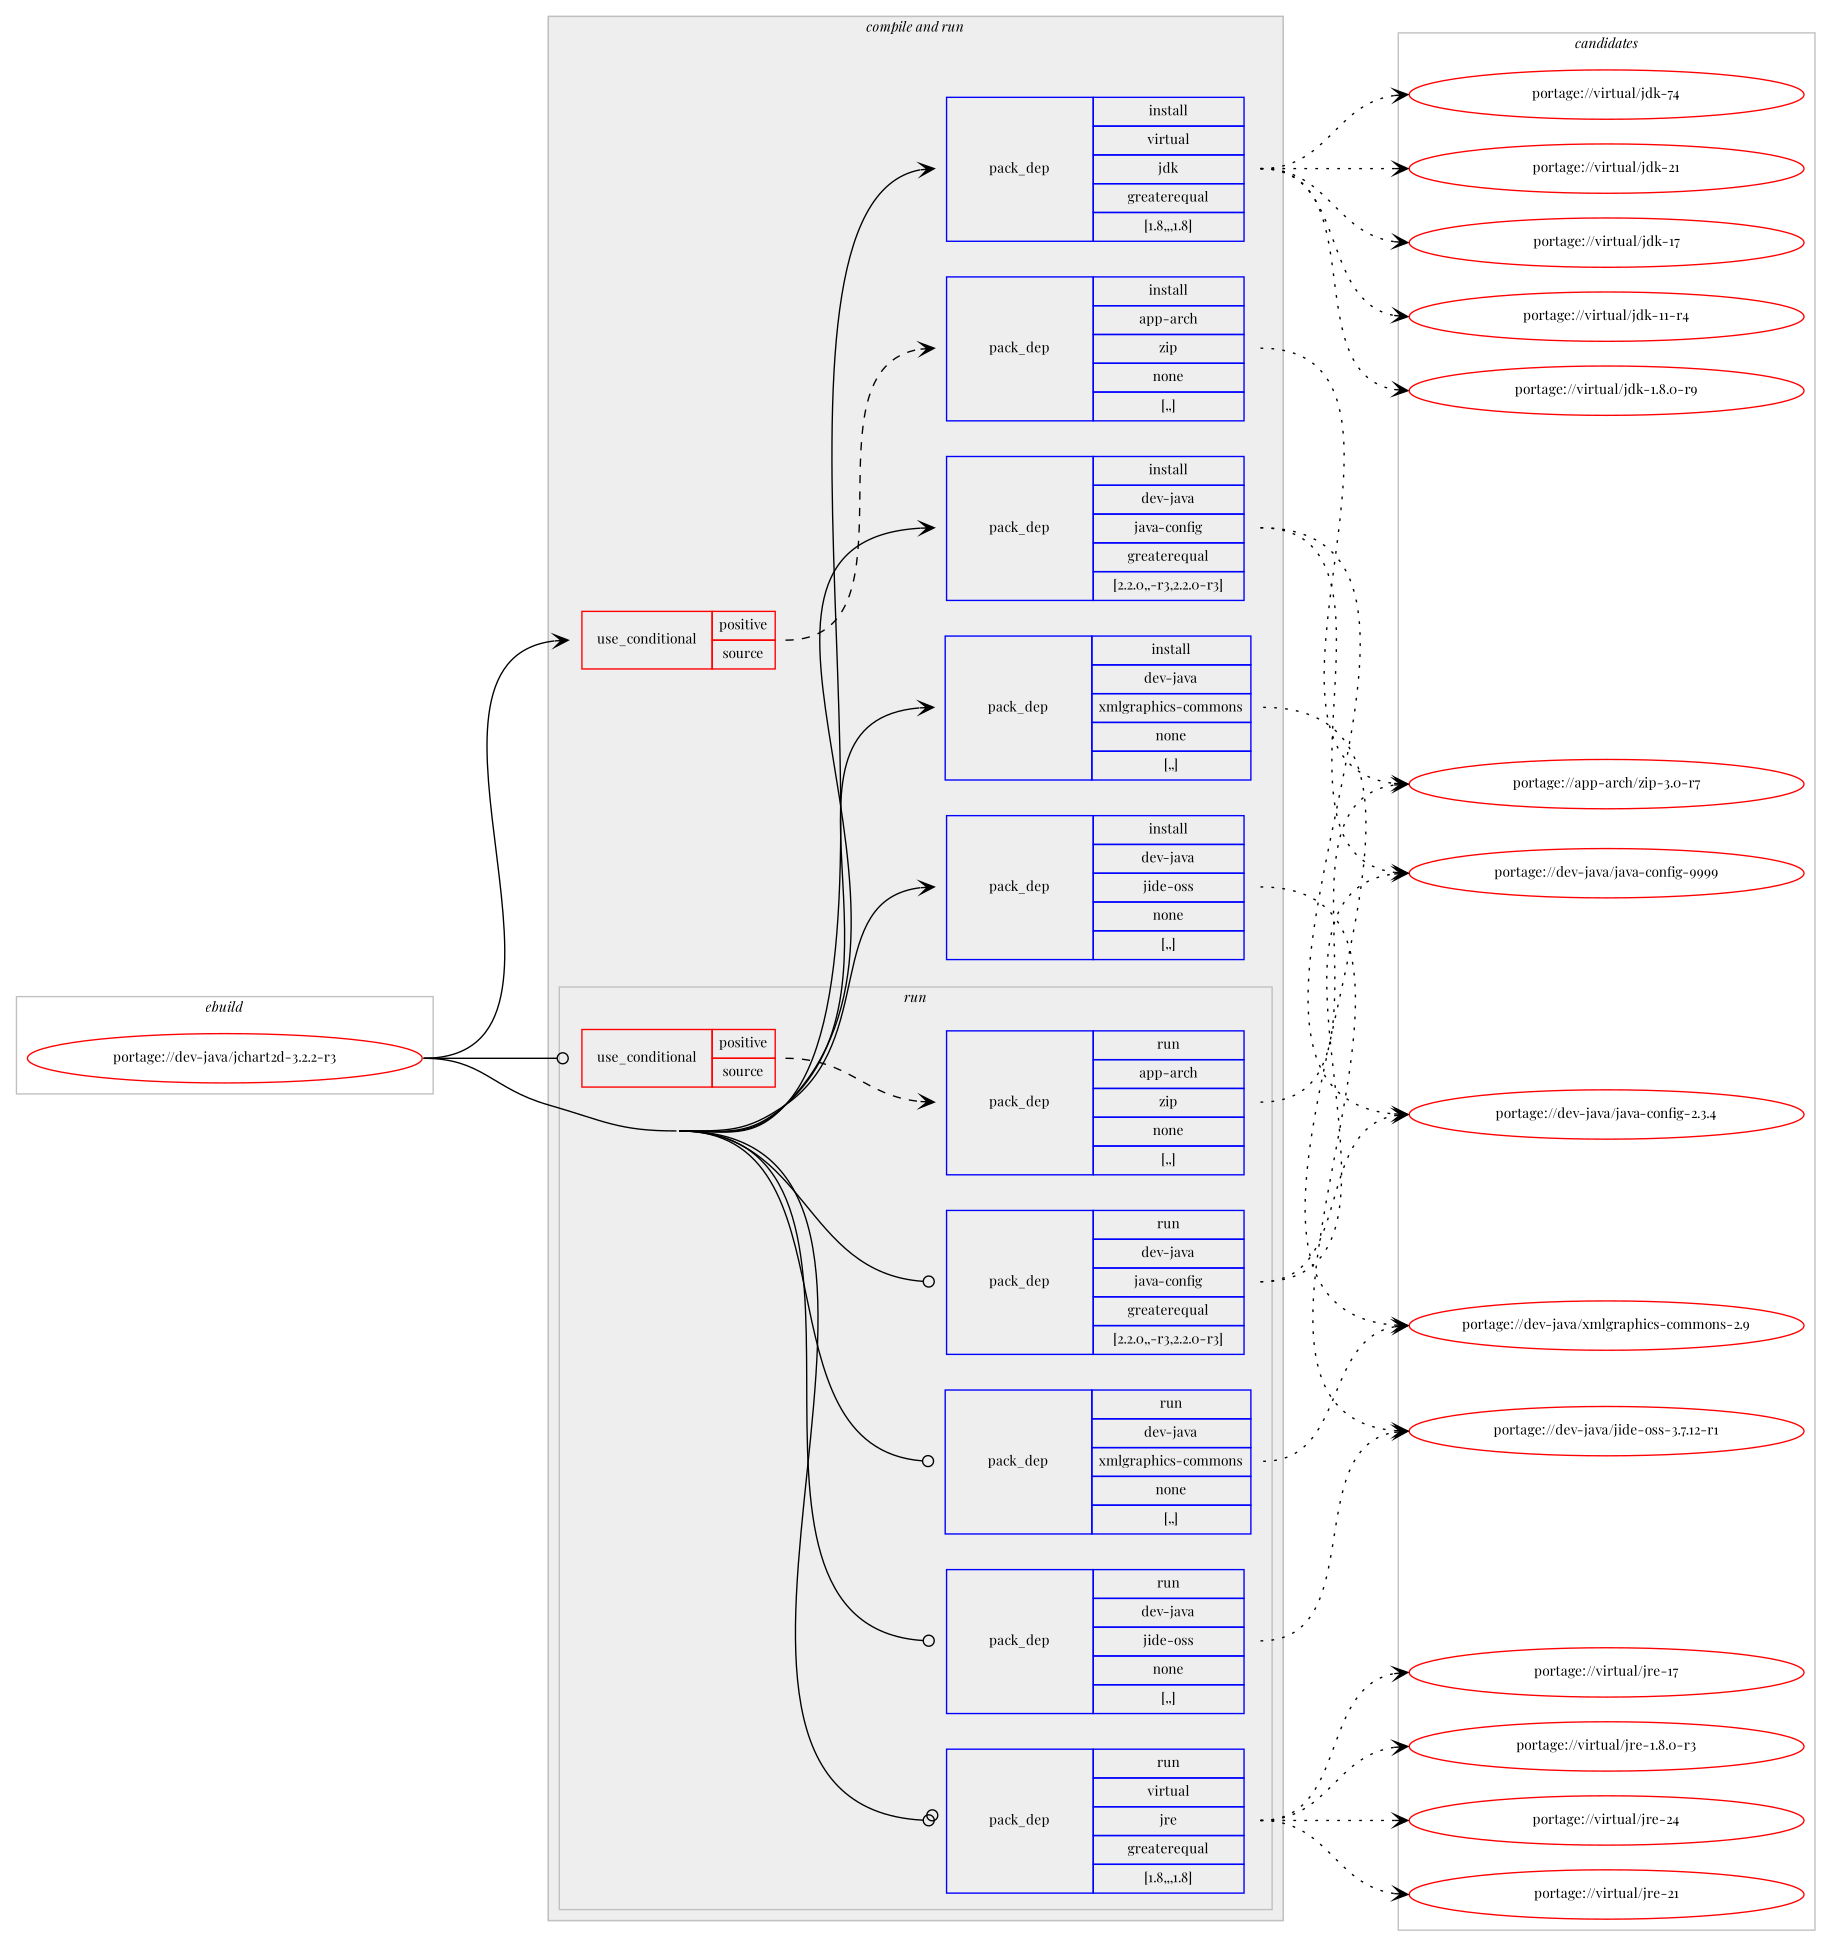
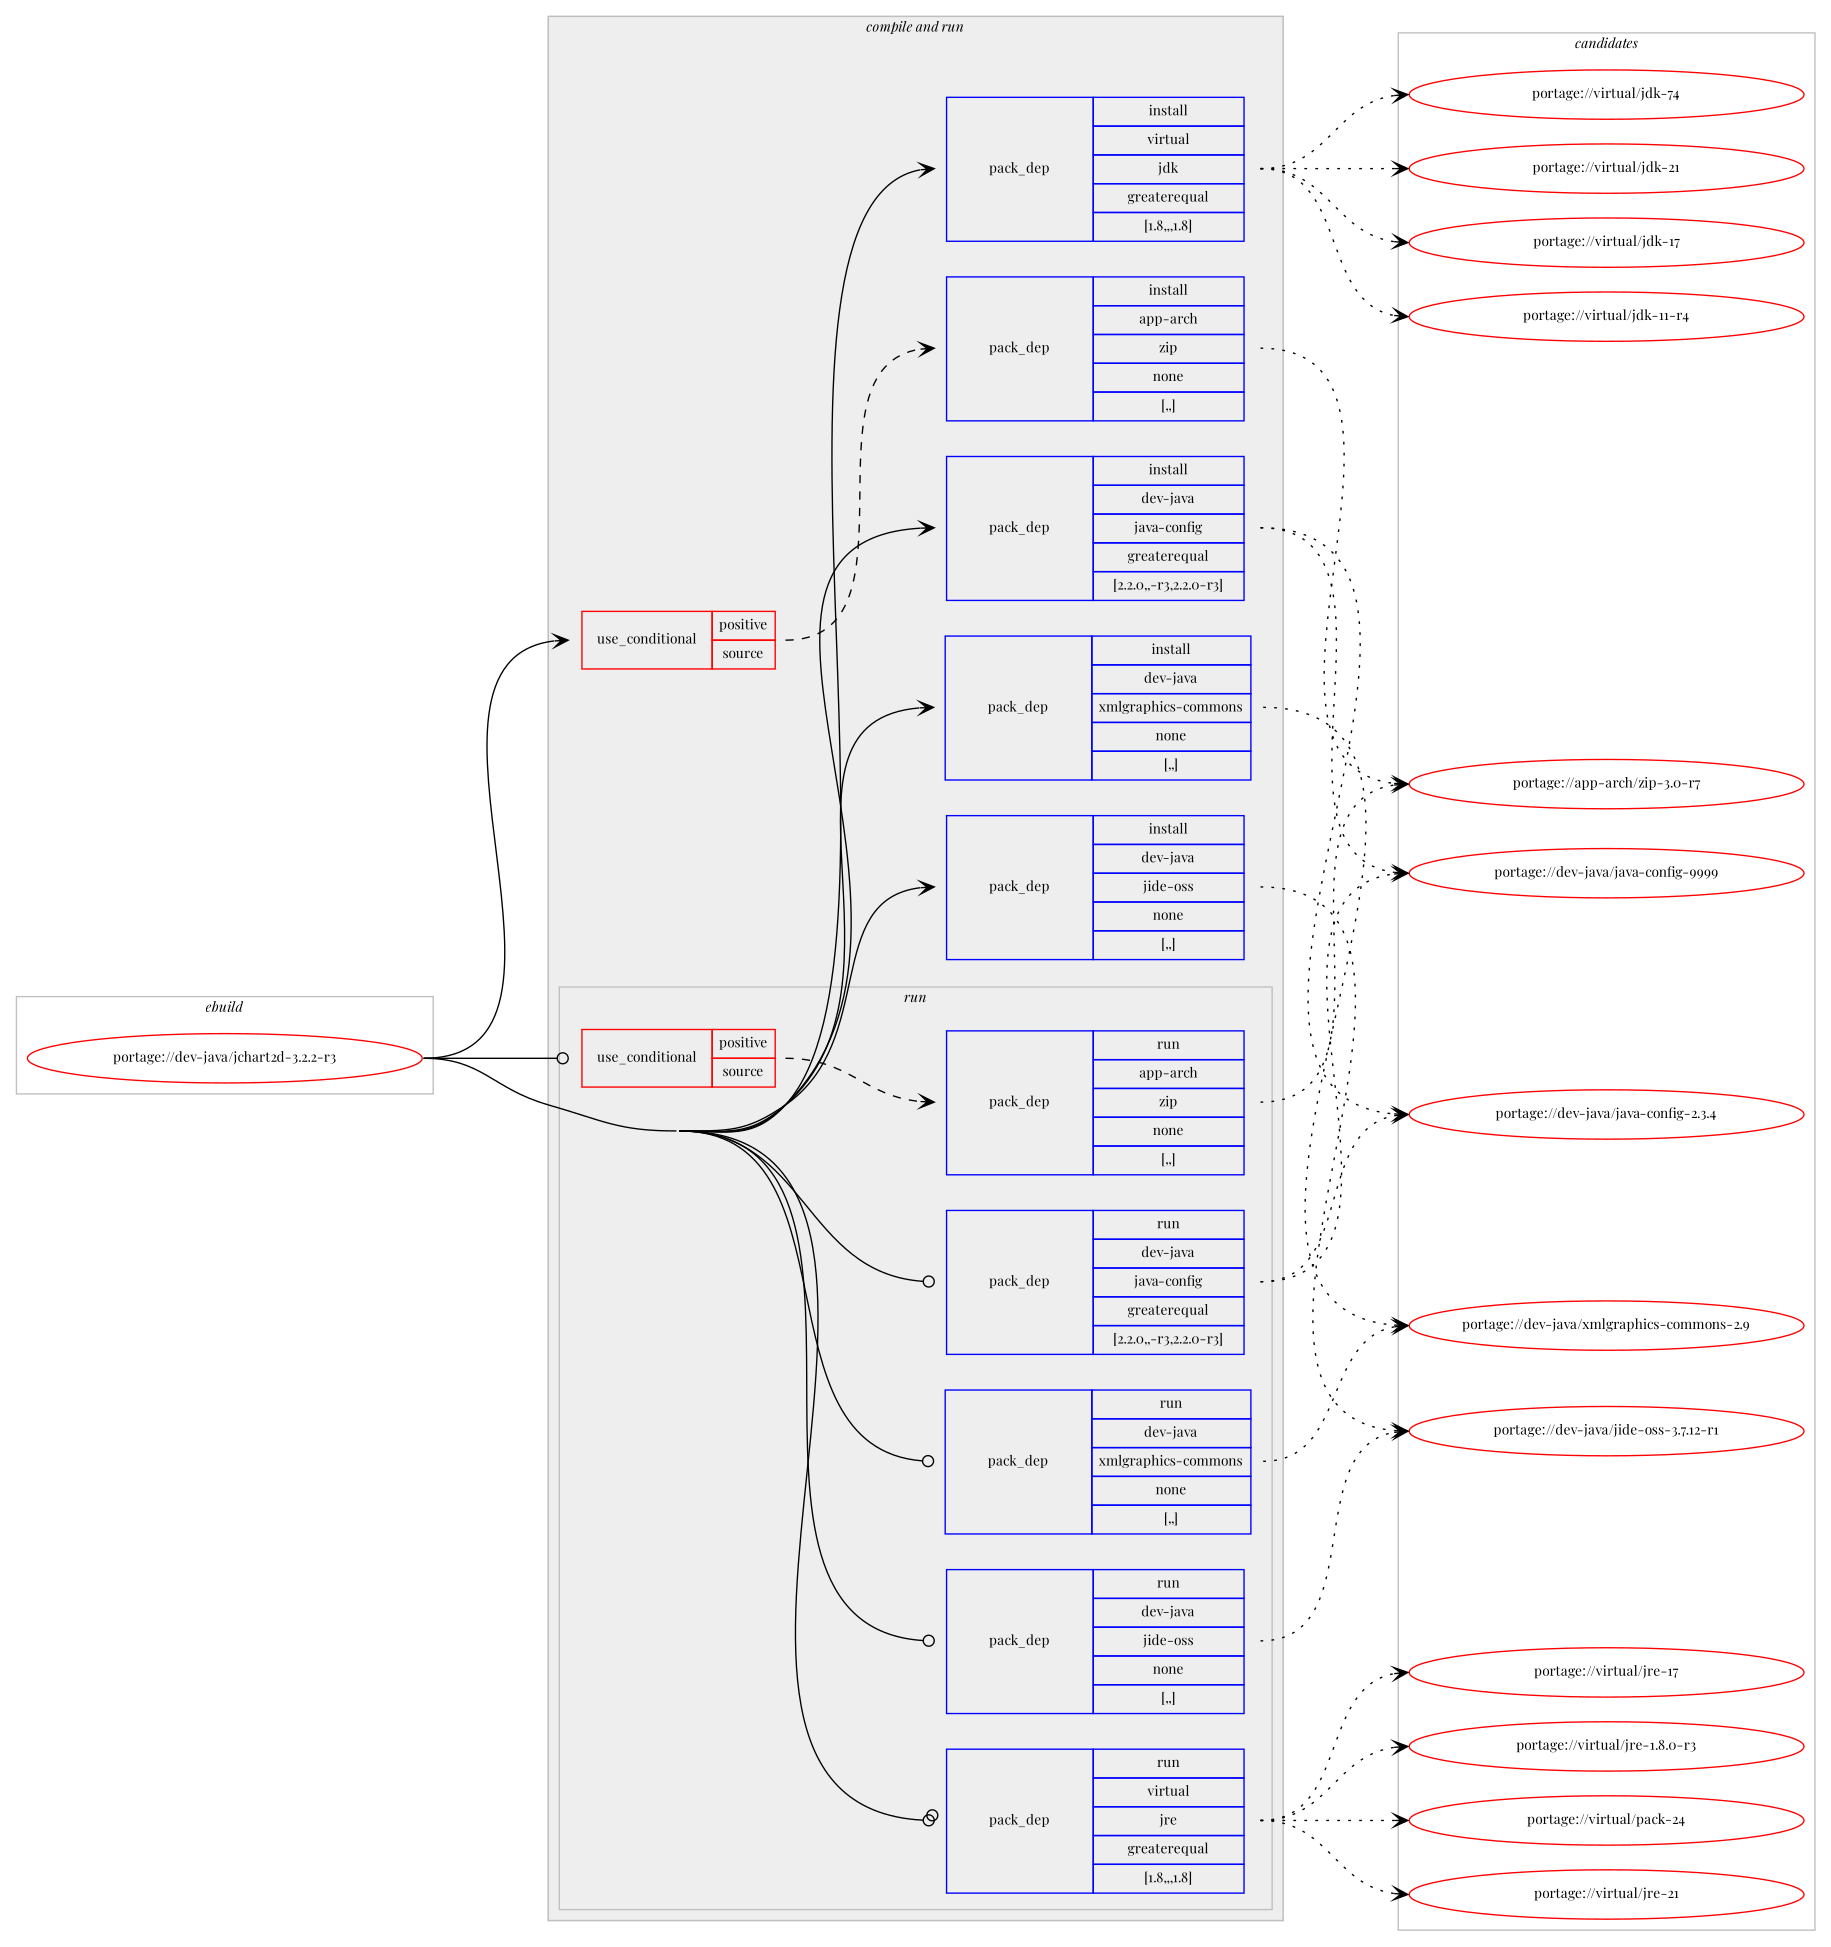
(1607, 391) -> none
(1607, 1820) -> (1607, 1820)
